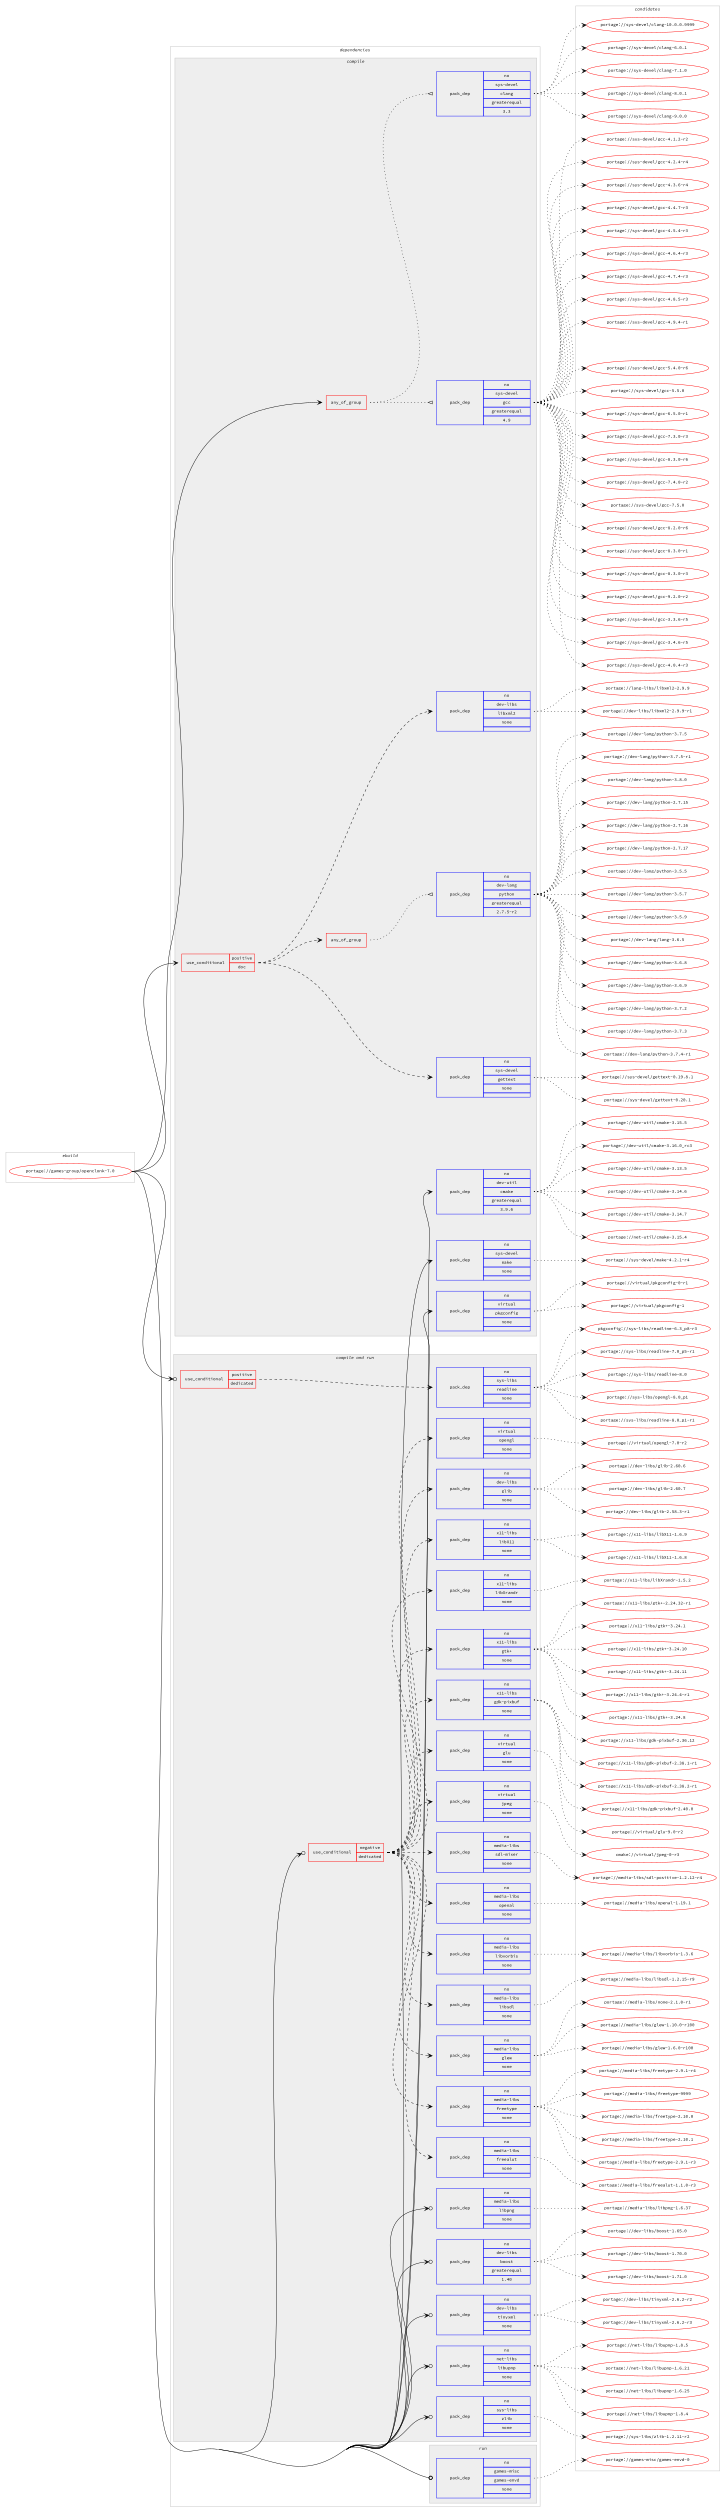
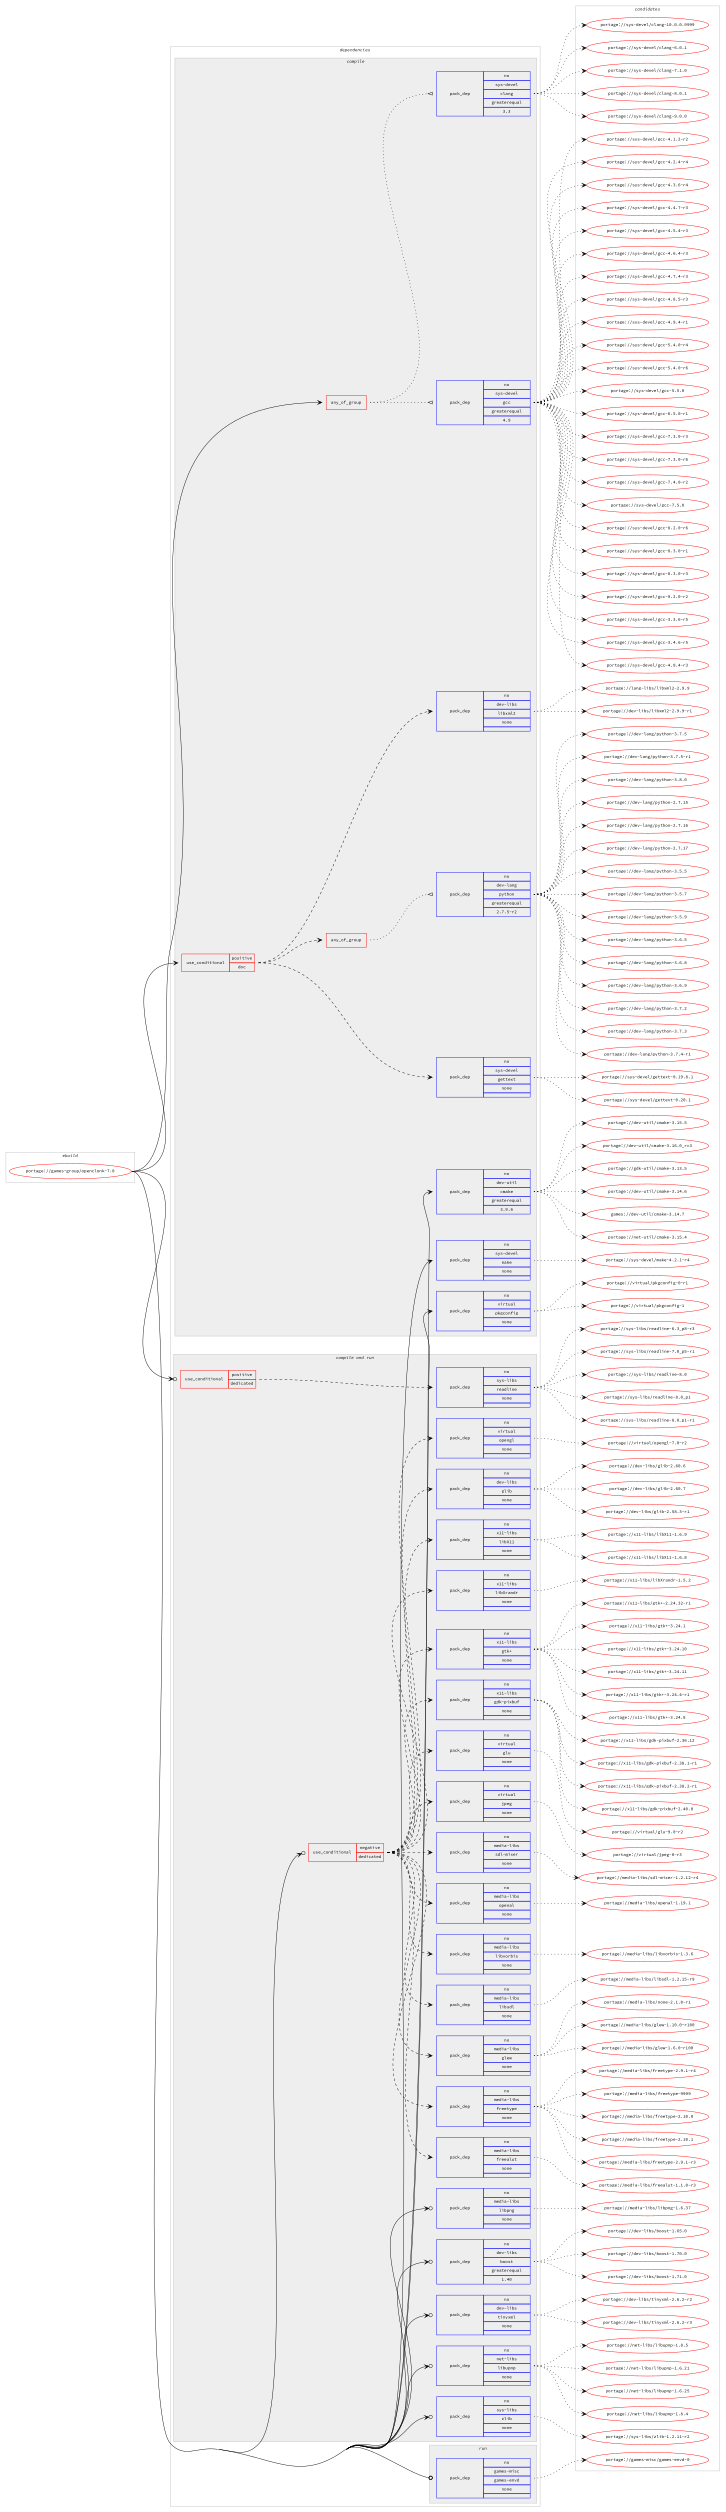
none -> (648, 345)
(648, 460) -> (648, 460)
(648, 940) -> (648, 940)
(648, 1169) -> (648, 1169)
(648, 1214) -> (648, 1214)
(648, 1329) -> (648, 1329)
(648, 1397) -> (648, 1397)
(648, 1855) -> (648, 1855)
(648, 1878) -> (648, 1878)
